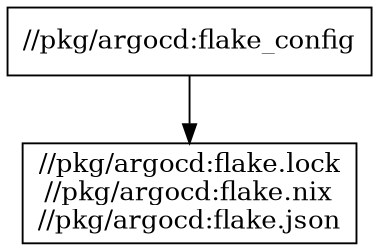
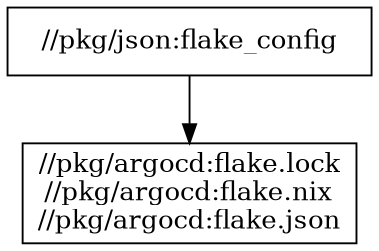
(190, 41) -> (190, 41)
